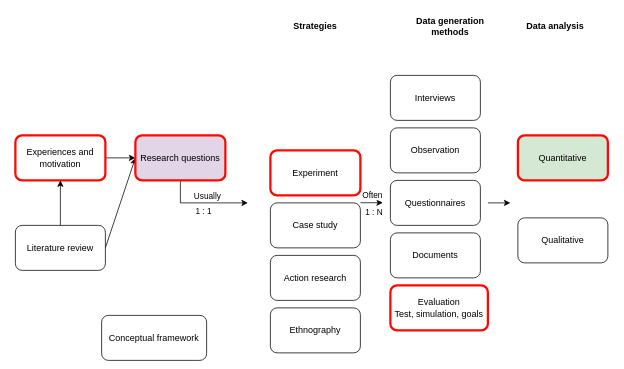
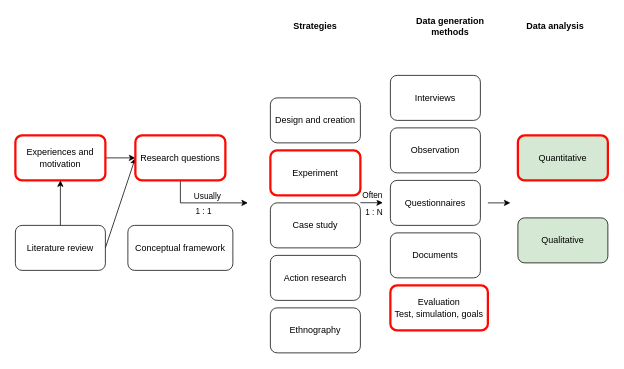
none -> (315, 120)
(180, 158) -> (180, 158)
(563, 240) -> (563, 240)
(154, 338) -> (180, 248)
